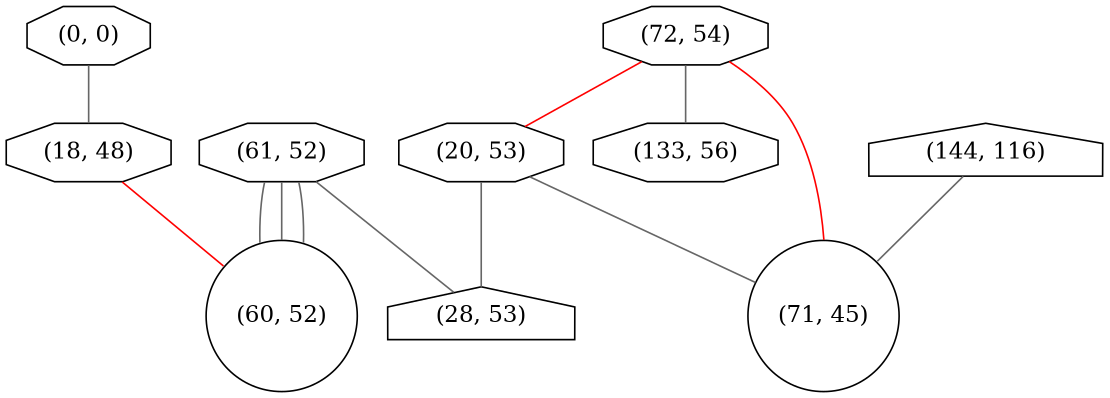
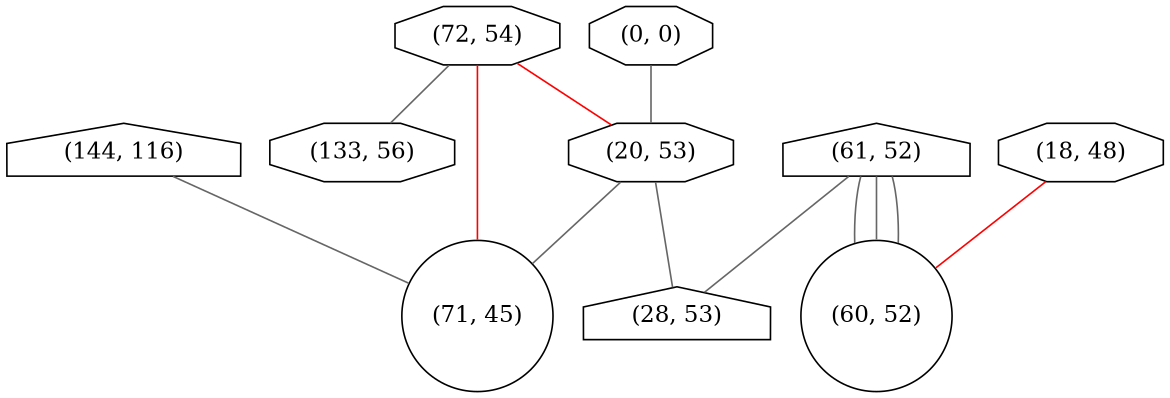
(89, 94) -> (651, 94)
(282, 152) -> (876, 152)
